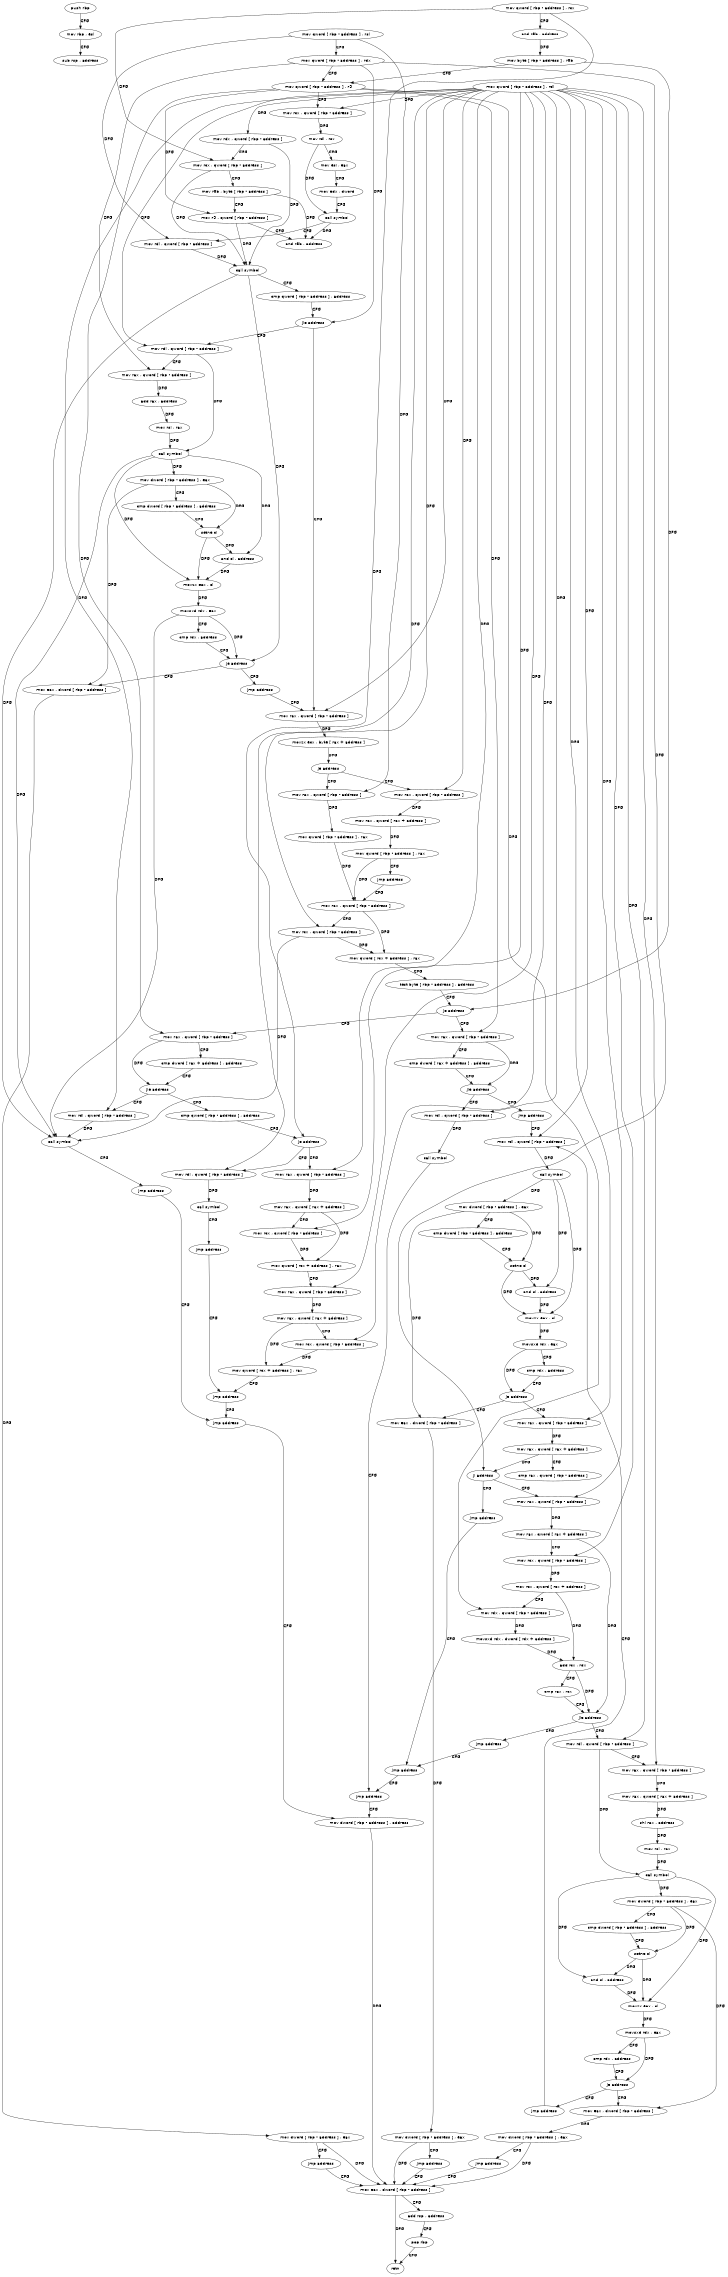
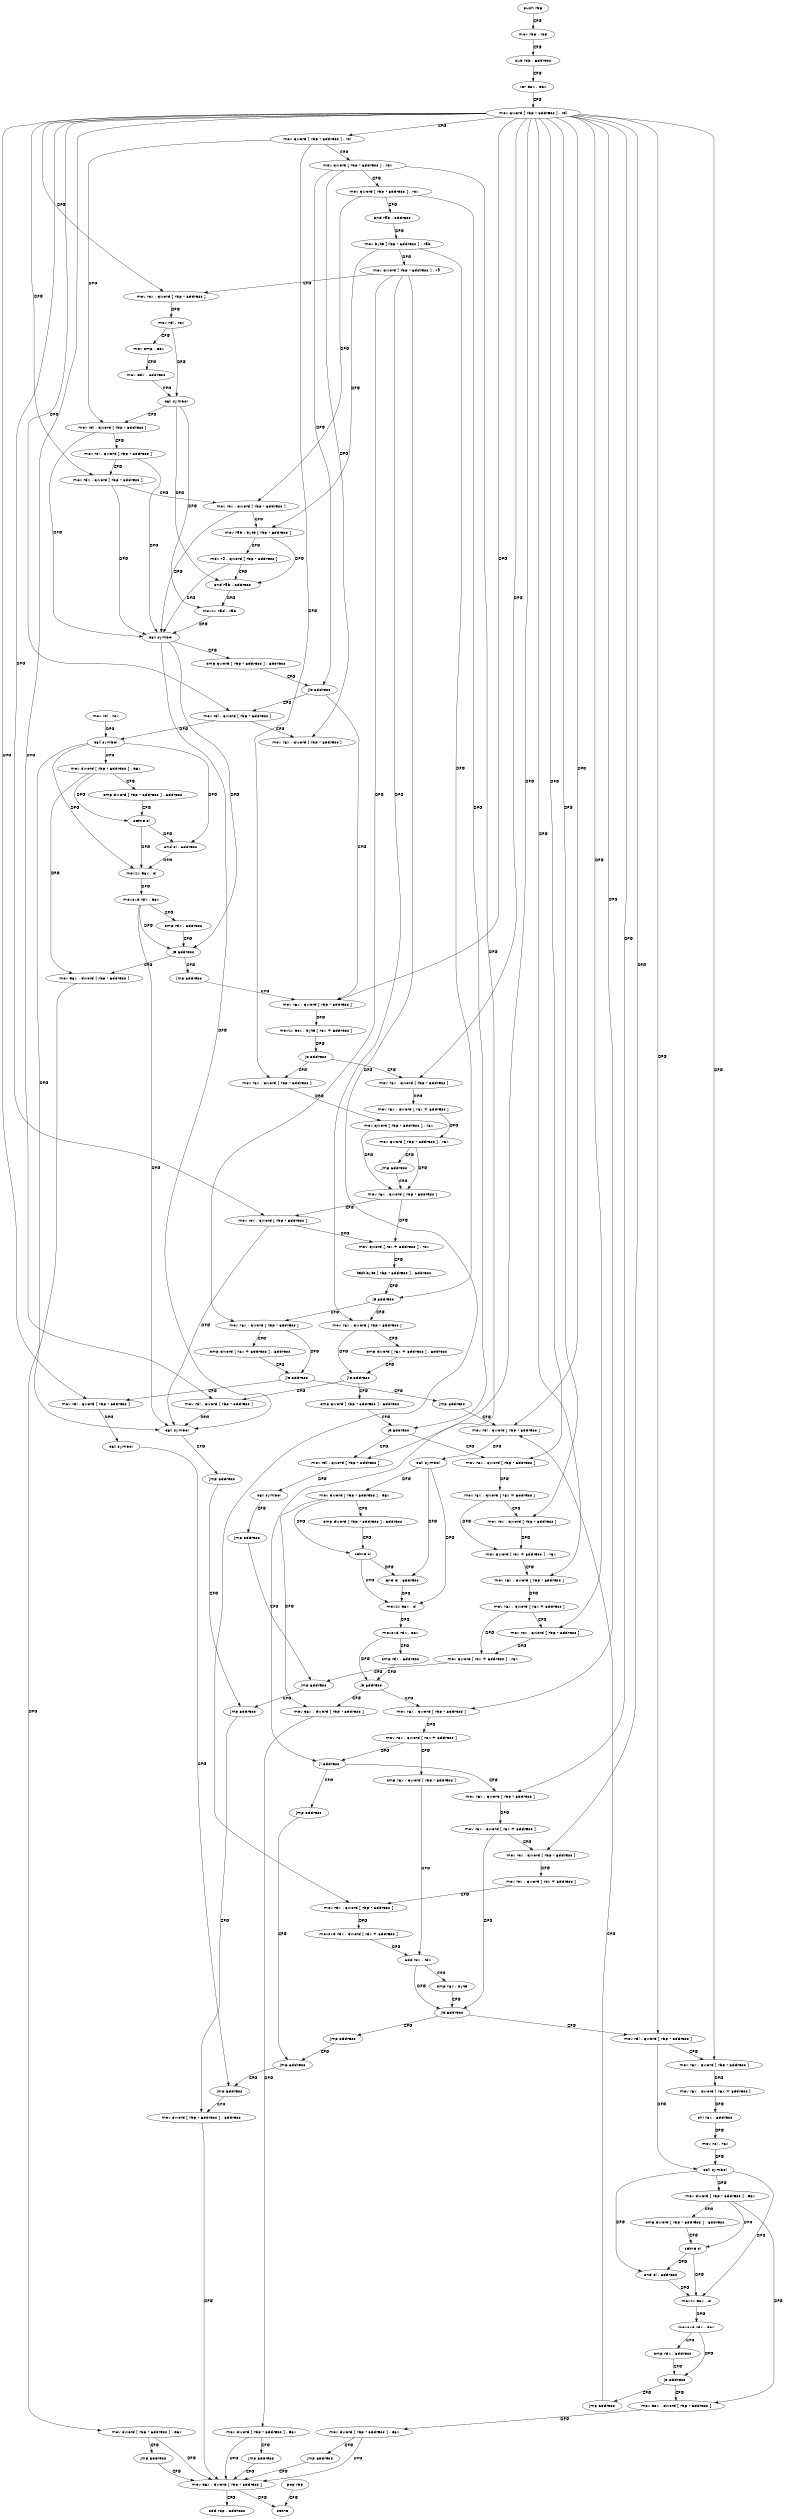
(80, 34) -> (533, 34)
(328, 72) -> (370, 177)
(447, 74) -> (407, 257)
none -> (533, 87)
(165, 117) -> none
none -> (427, 126)
(335, 165) -> (149, 349)
(337, 192) -> (146, 375)
none -> (351, 399)
(159, 401) -> none
none -> (118, 454)
none -> (219, 611)
(571, 1622) -> (421, 1869)
(558, 1692) -> (452, 1986)
(423, 2228) -> none
(395, 2269) -> (283, 2511)
